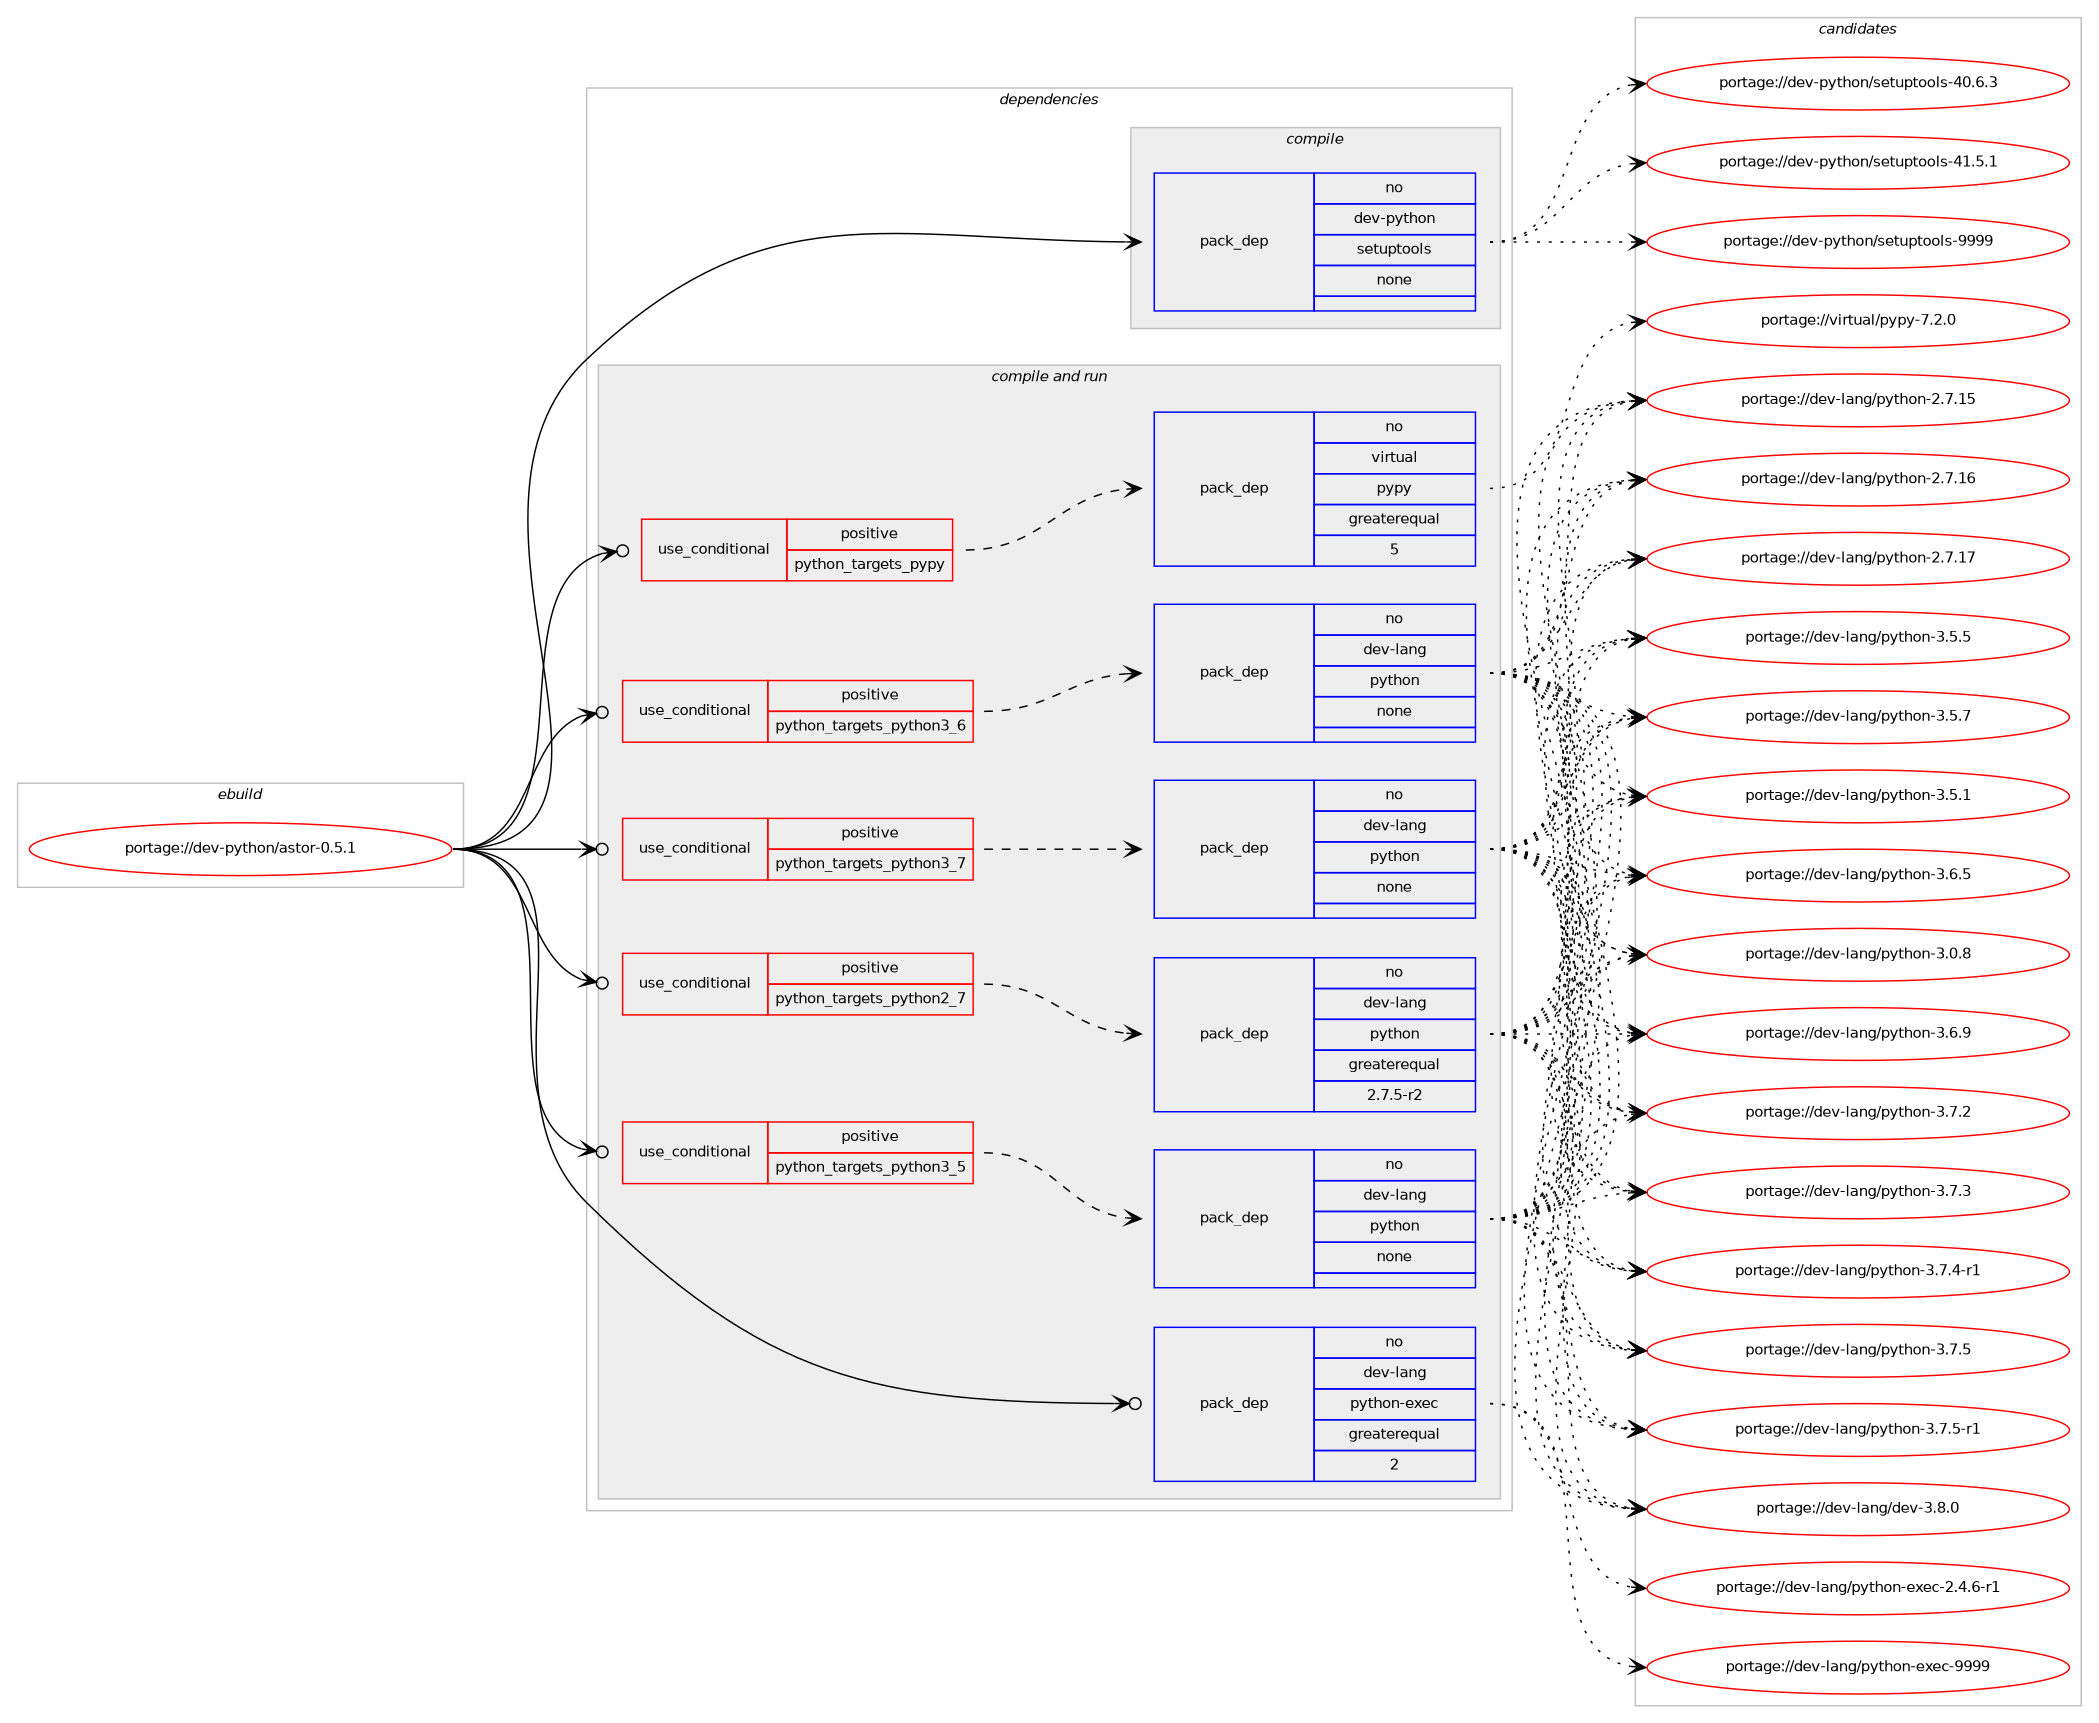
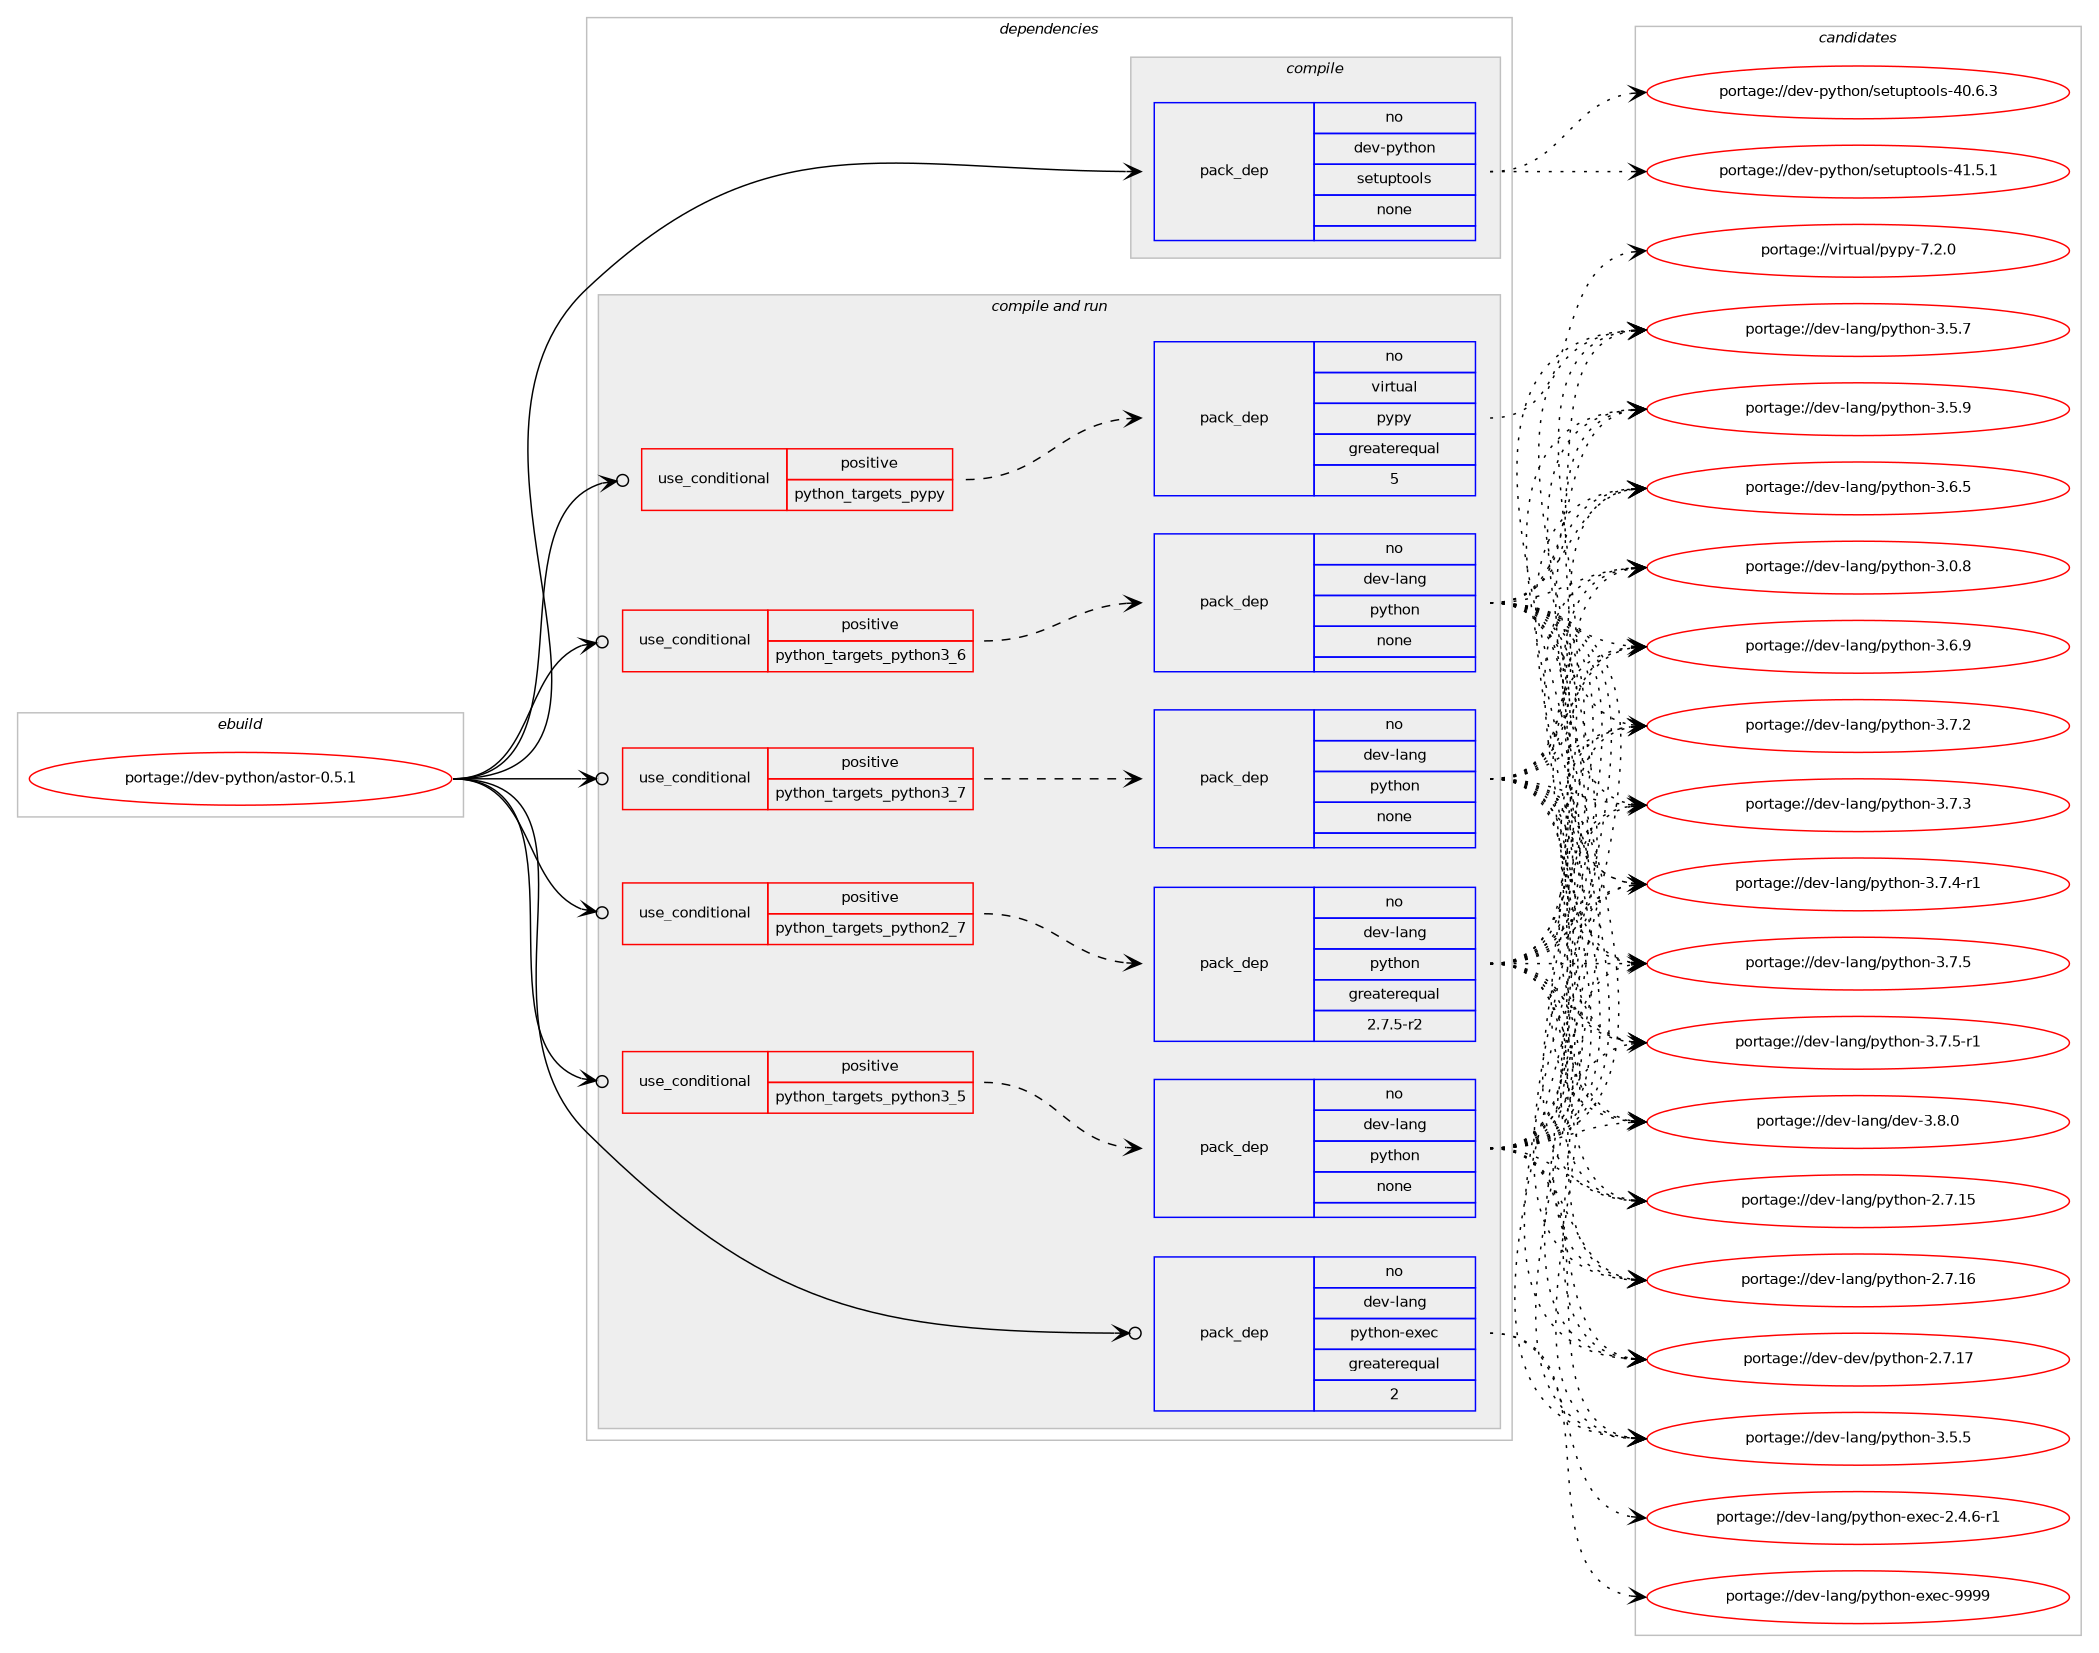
(1858, 242) -> none
(1858, 559) -> (1858, 1360)
(1858, 796) -> (1858, 409)
